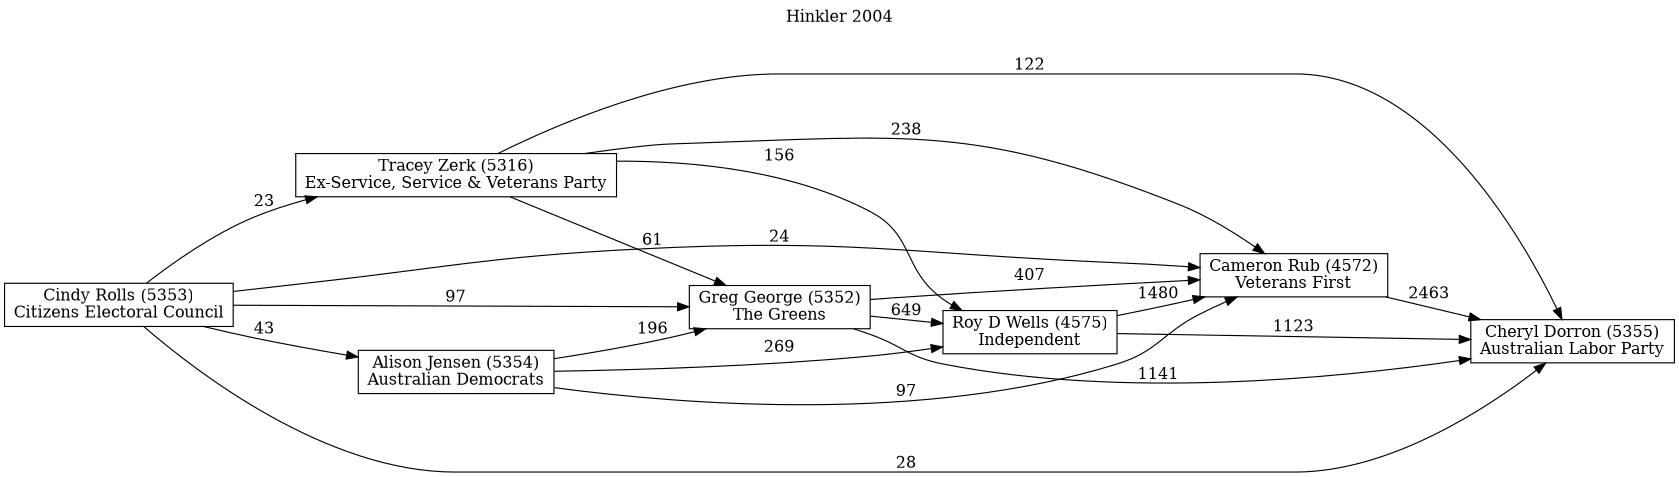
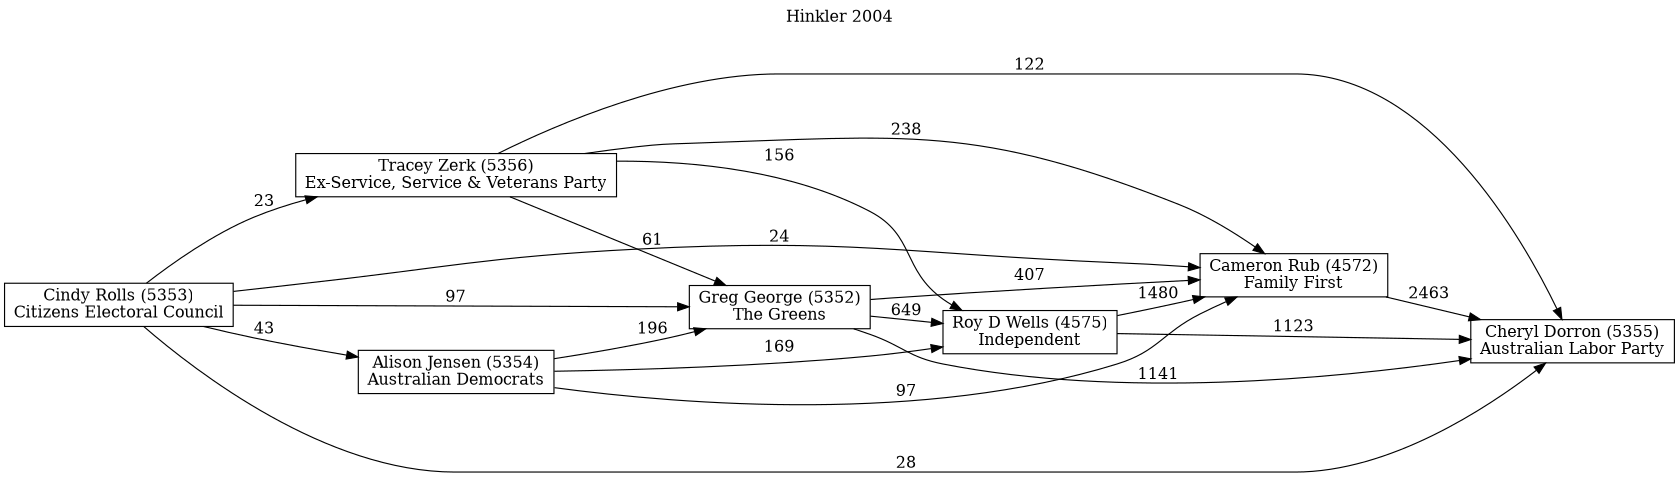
(456, 175) -> (456, 175)
(1294, 275) -> (1294, 275)
(780, 348) -> (780, 348)
